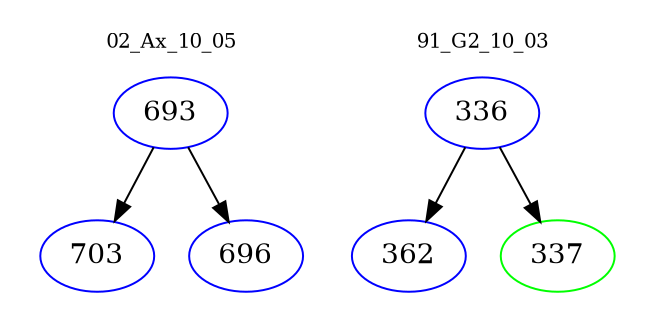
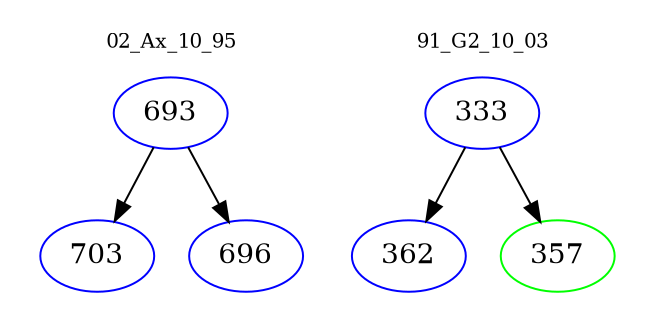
(172, 43) -> (172, 43)
(482, 113) -> (482, 113)
(558, 256) -> (558, 256)
